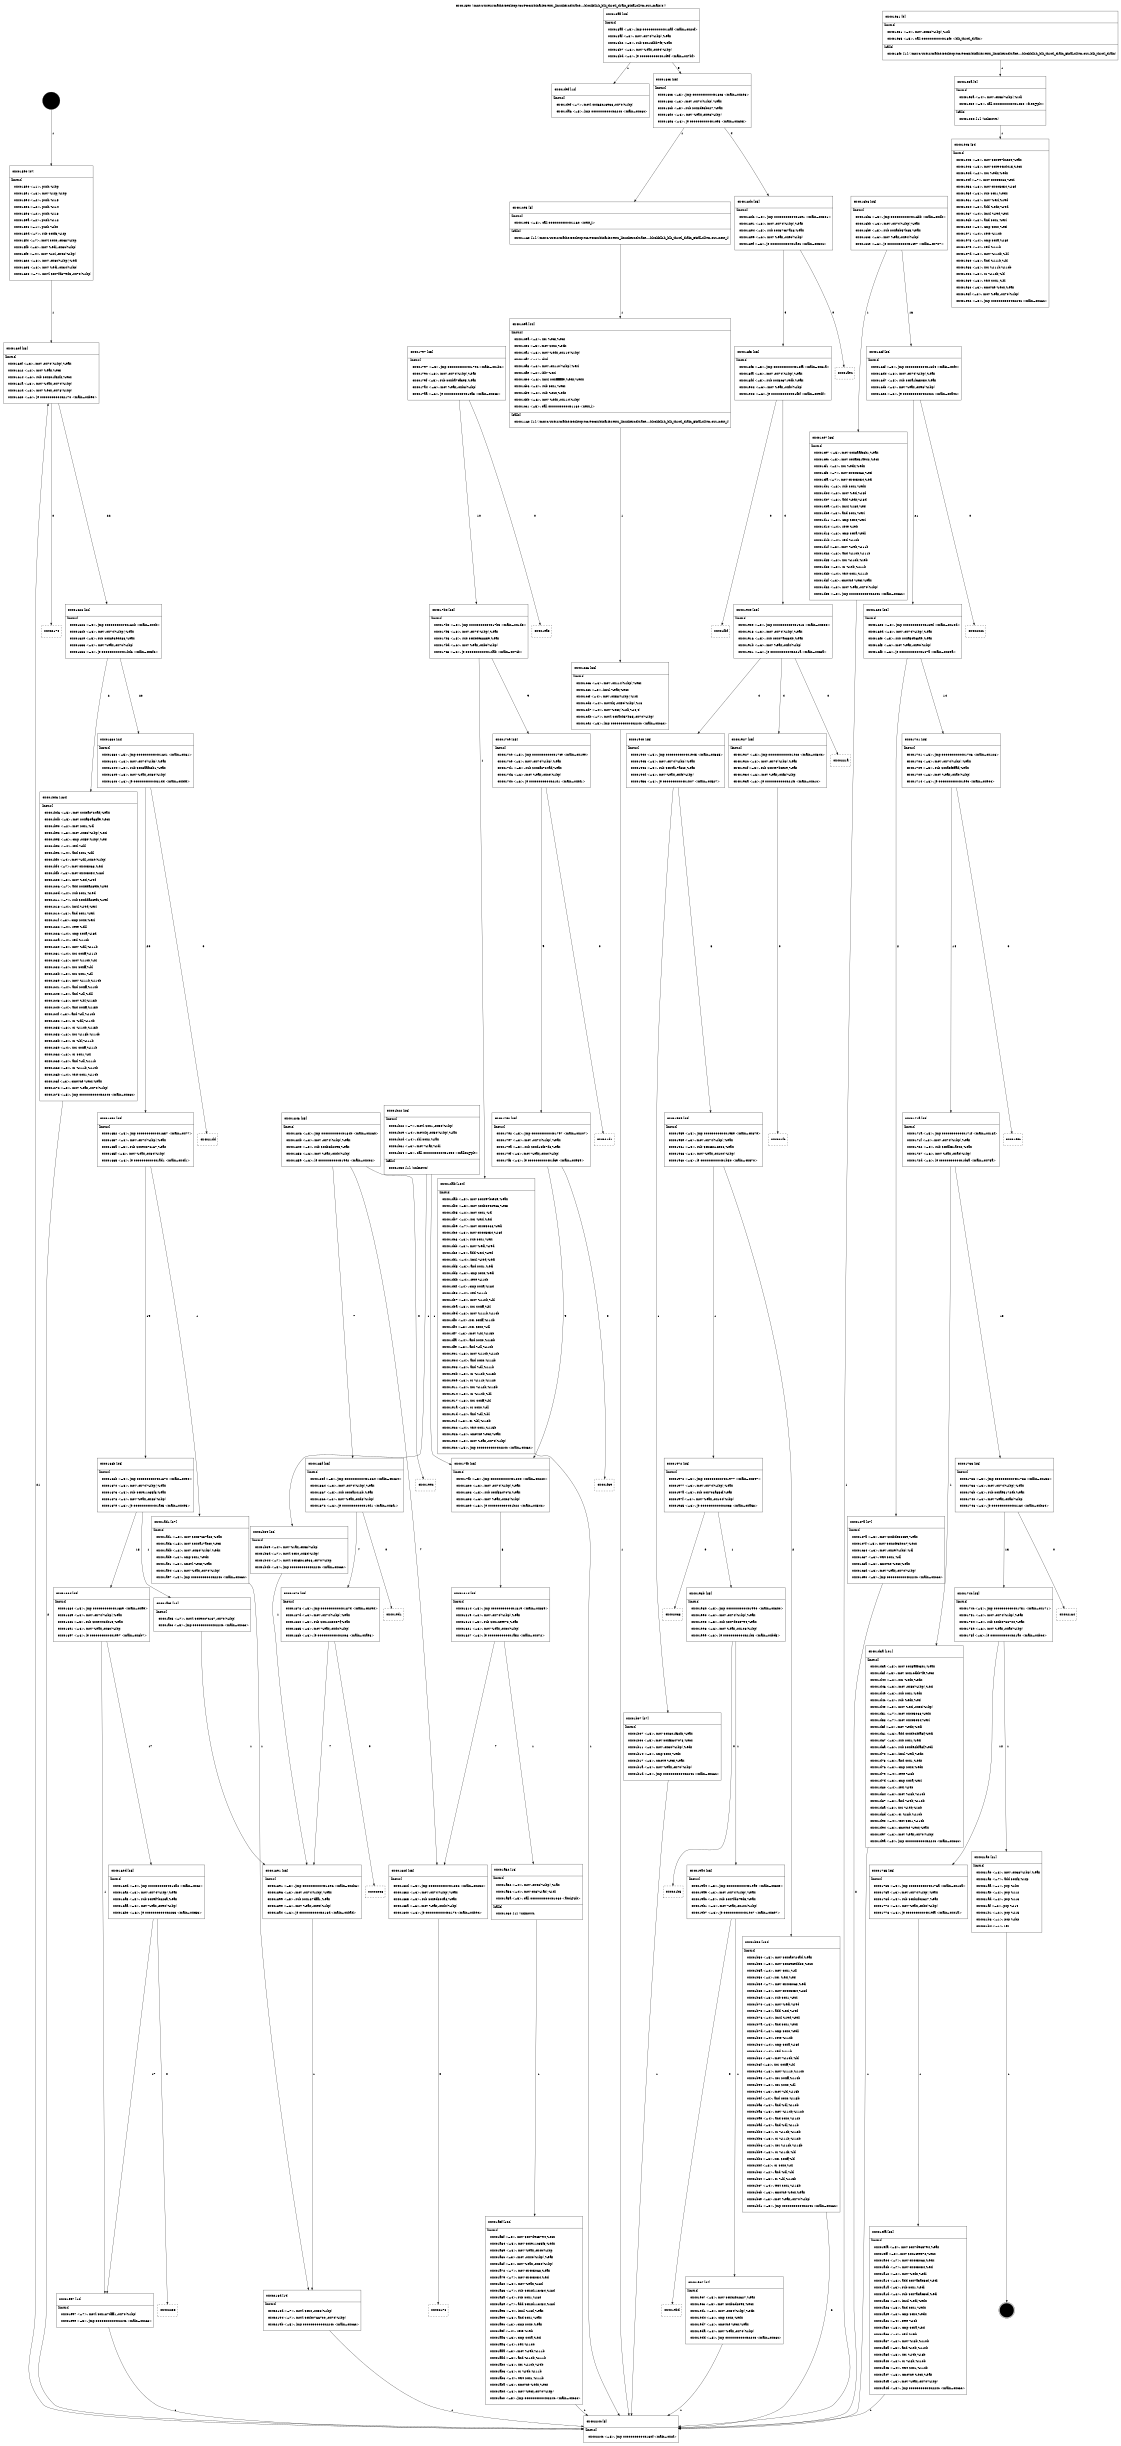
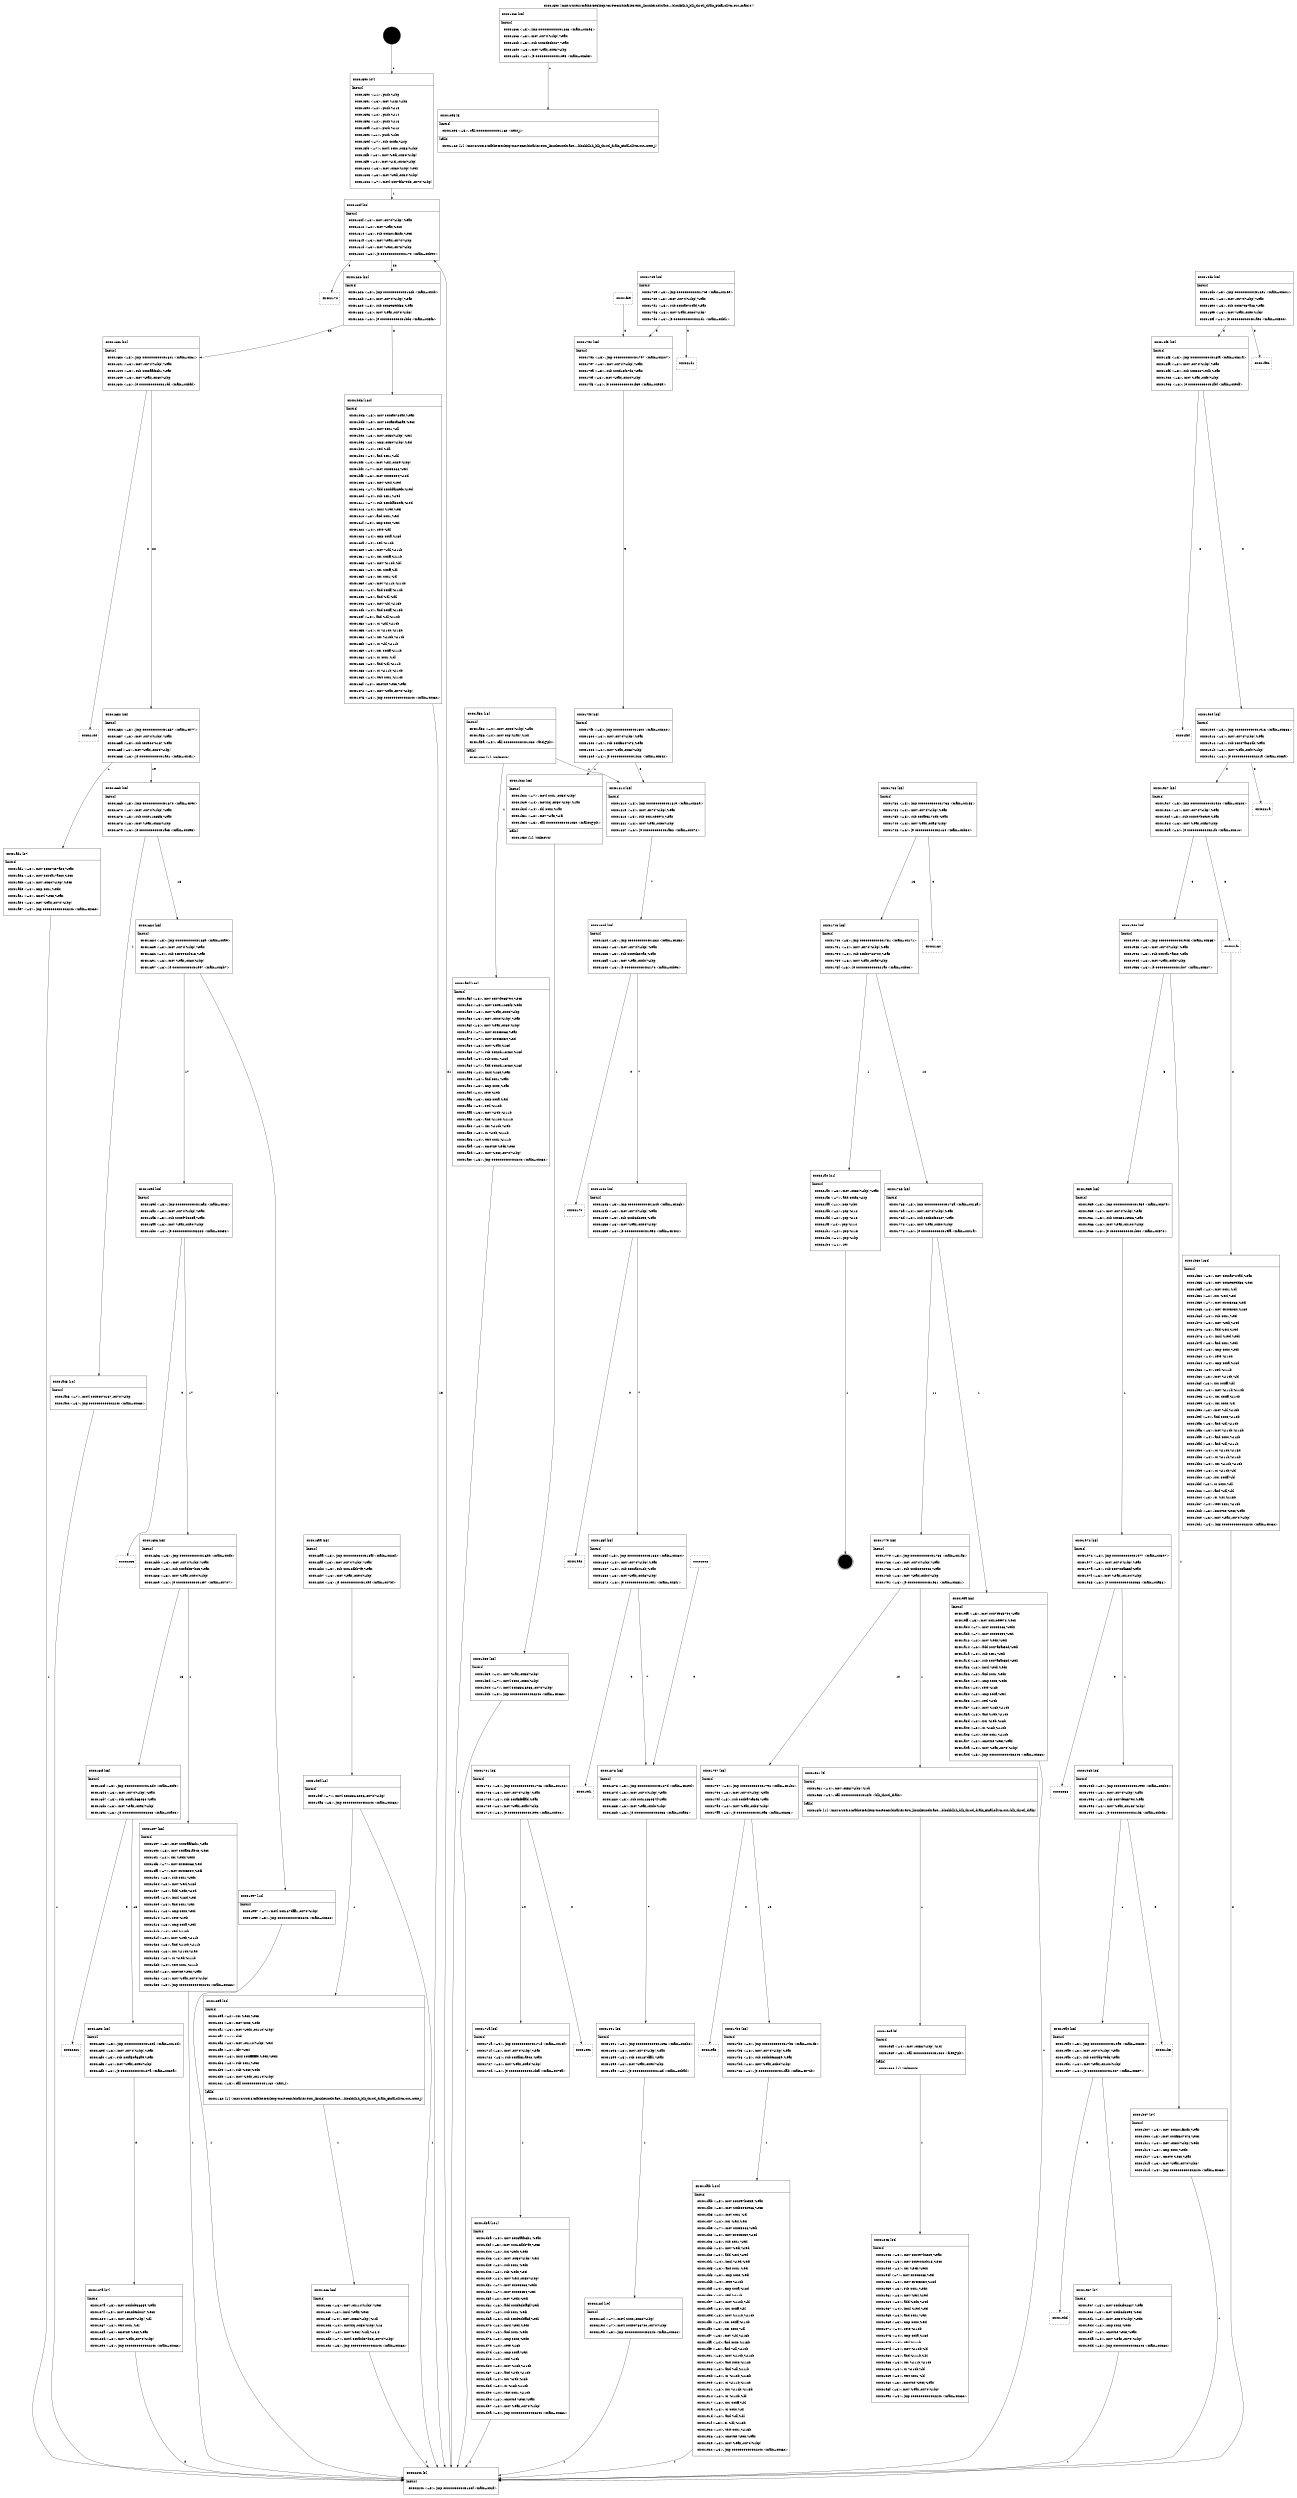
(676, 67) -> none
(747, 160) -> none
(620, 280) -> (349, 1902)
(916, 516) -> (135, 1907)
(510, 695) -> none
(730, 695) -> (1184, 877)
(932, 695) -> none
(977, 1311) -> none
(599, 1319) -> (623, 319)
(430, 1324) -> (593, 768)
(412, 1512) -> (637, 1077)
(791, 1546) -> (1231, 1103)
none -> (920, 1562)
(48, 1615) -> (440, 1393)
(284, 1718) -> (465, 2079)
(519, 1752) -> (587, 771)
(213, 1754) -> (55, 2096)
(354, 1763) -> (676, 1665)
(261, 1936) -> (47, 1864)
(130, 2105) -> (186, 1385)
none -> (429, 2132)
